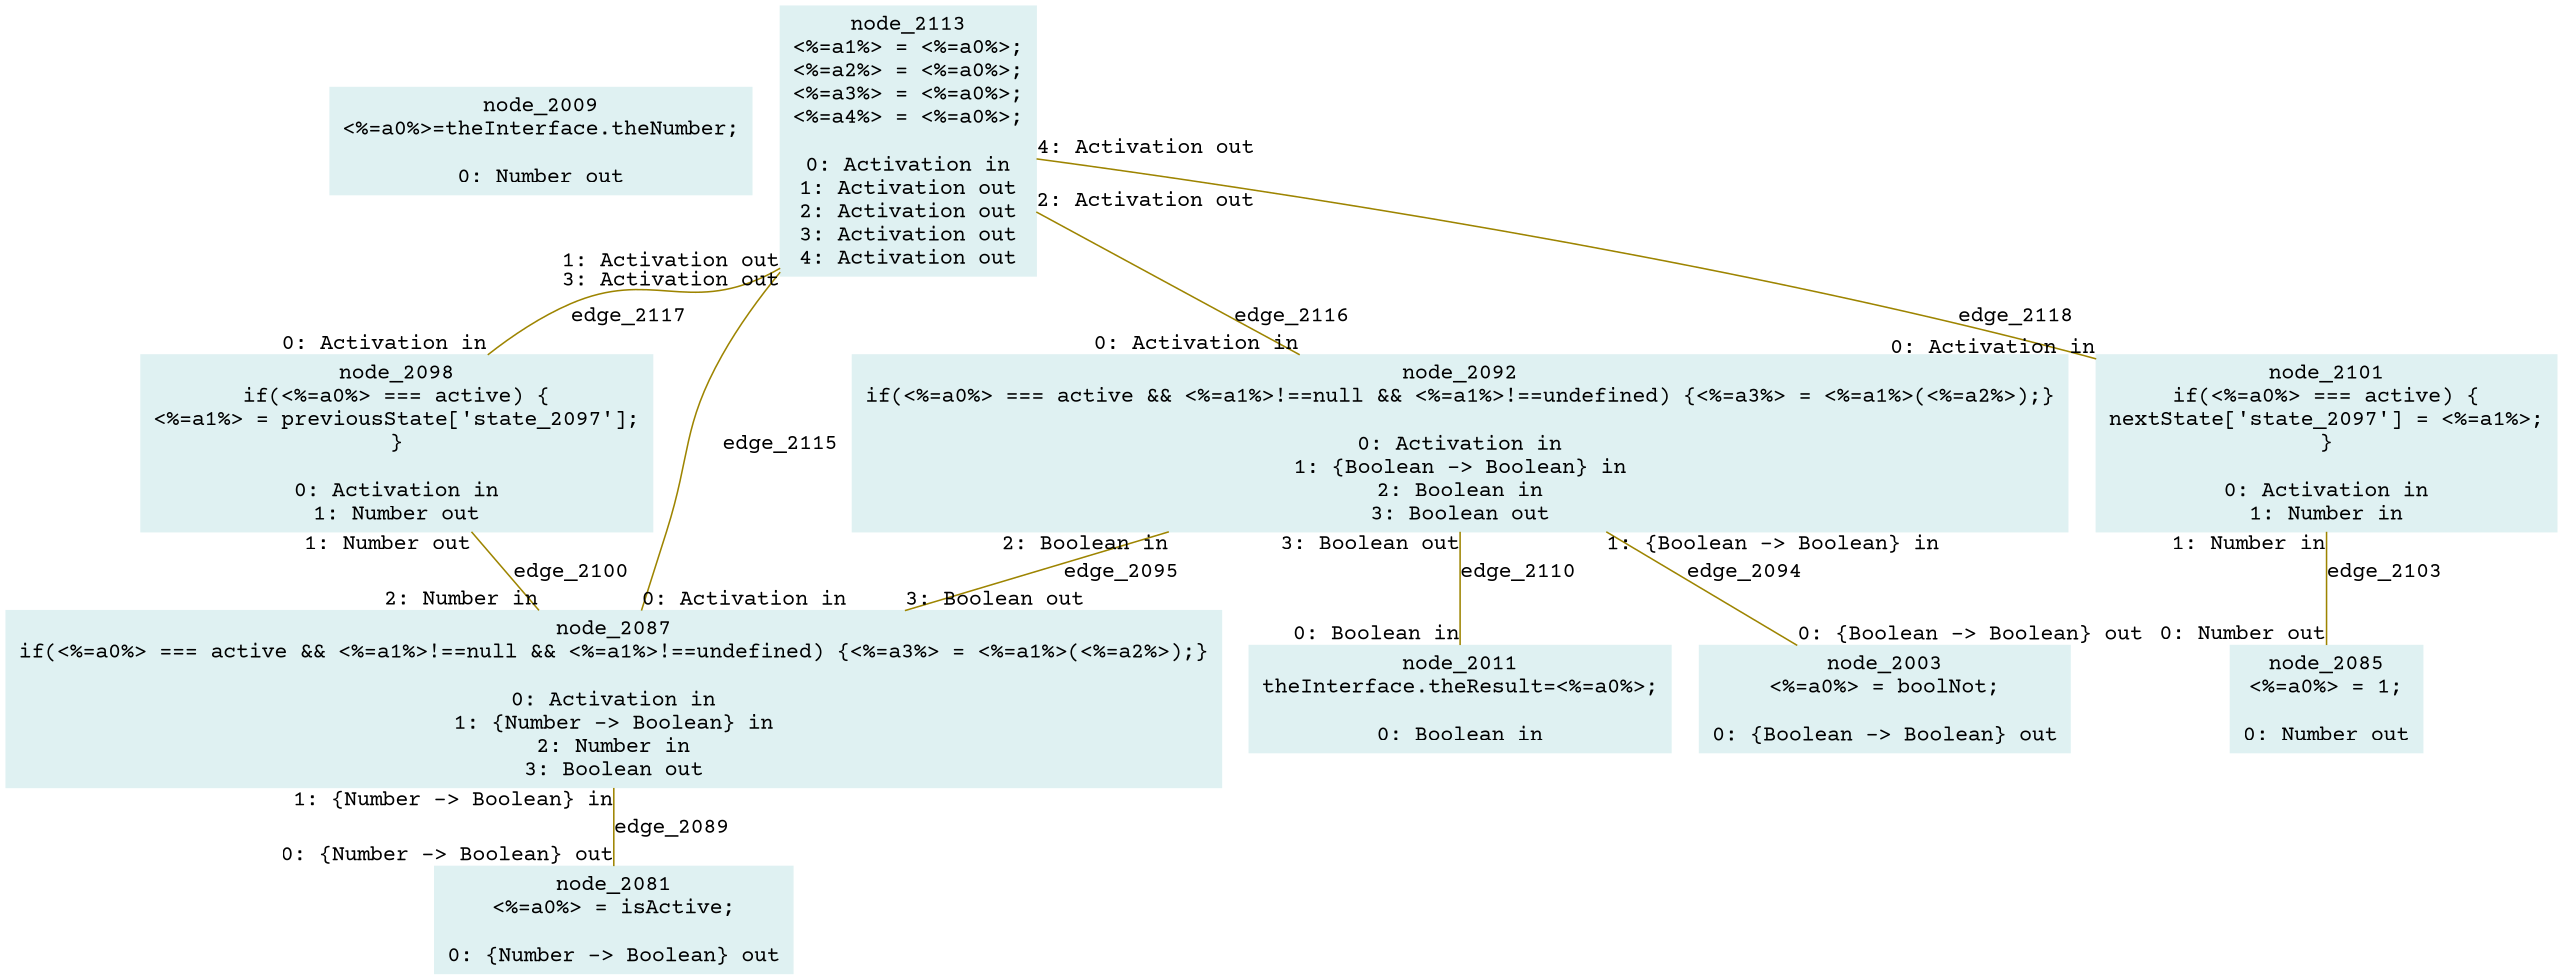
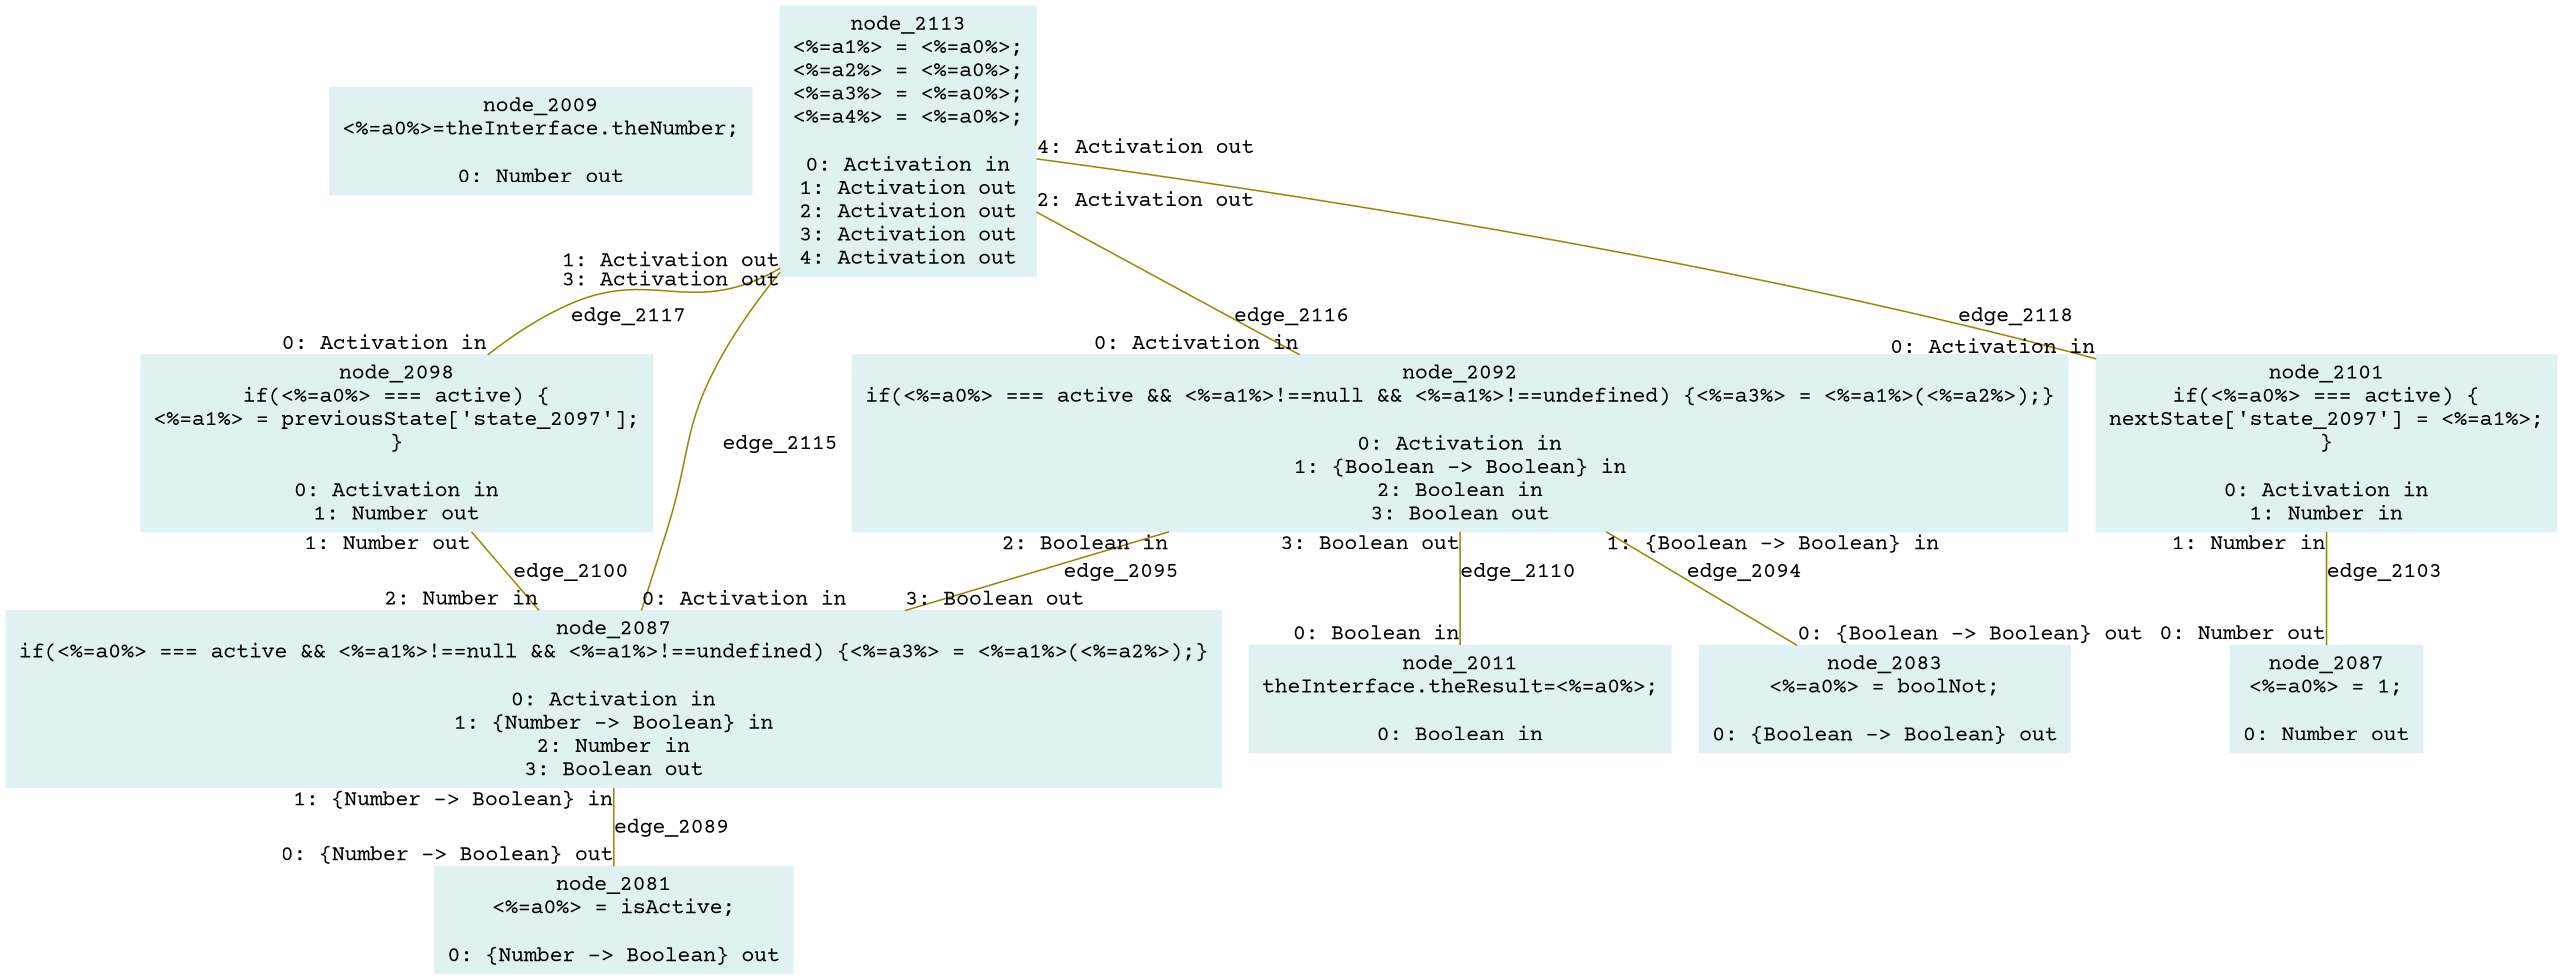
(1885, 699) -> (1885, 699)
(2327, 699) -> (2327, 699)
